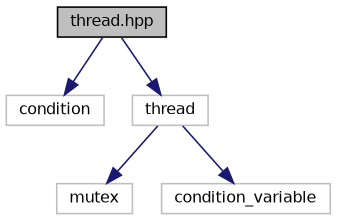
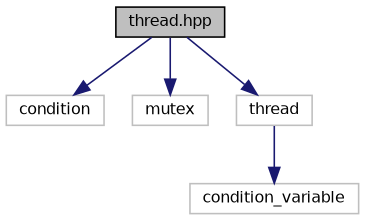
(138, 149) -> (170, 58)
